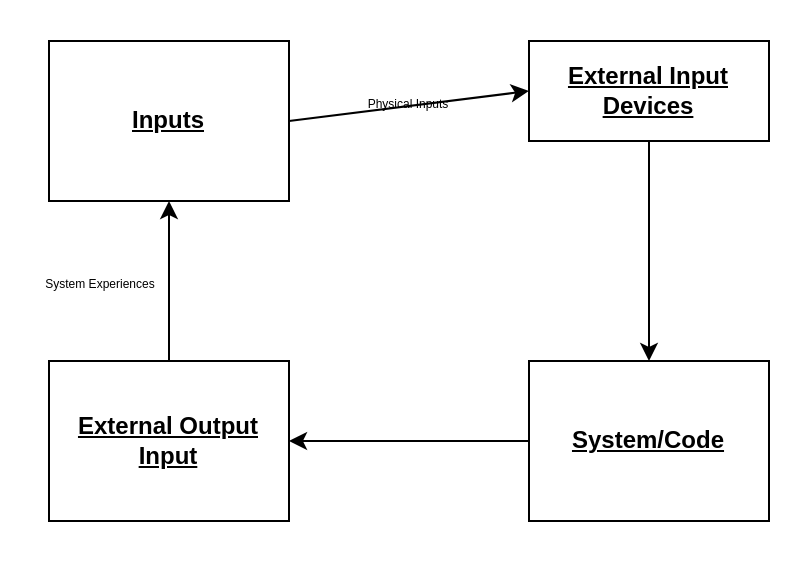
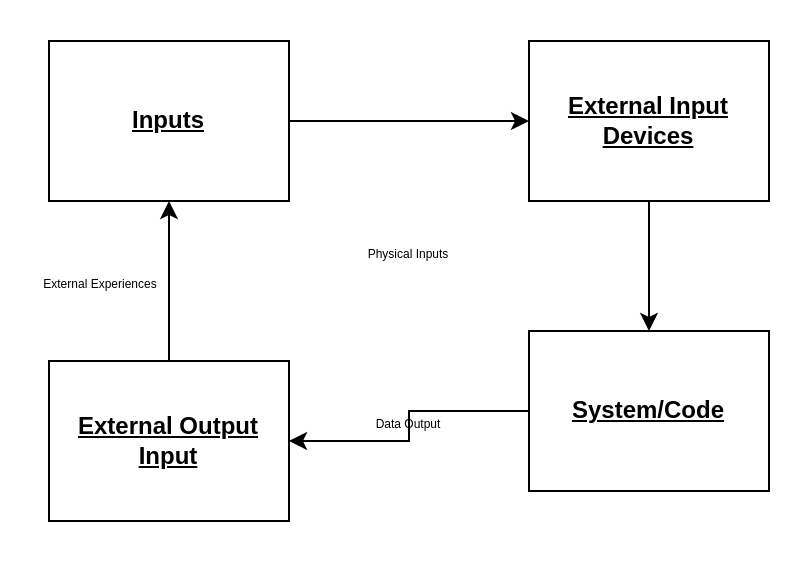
(649, 91) -> (649, 121)
(409, 101) -> (409, 251)
(101, 281) -> (101, 281)
none -> (409, 421)
(649, 441) -> (649, 411)
